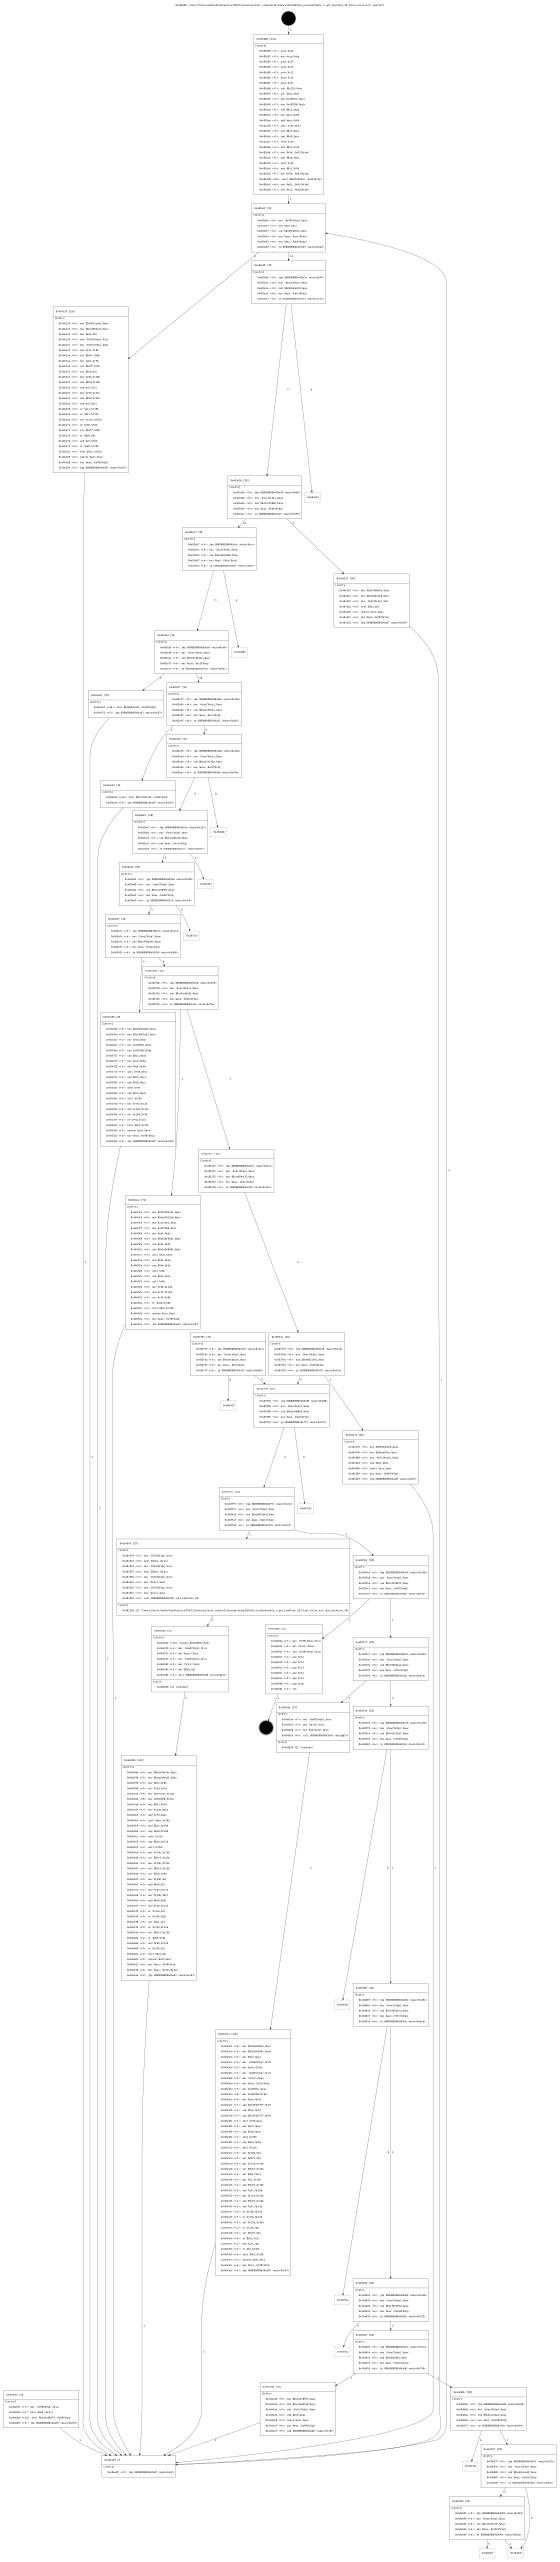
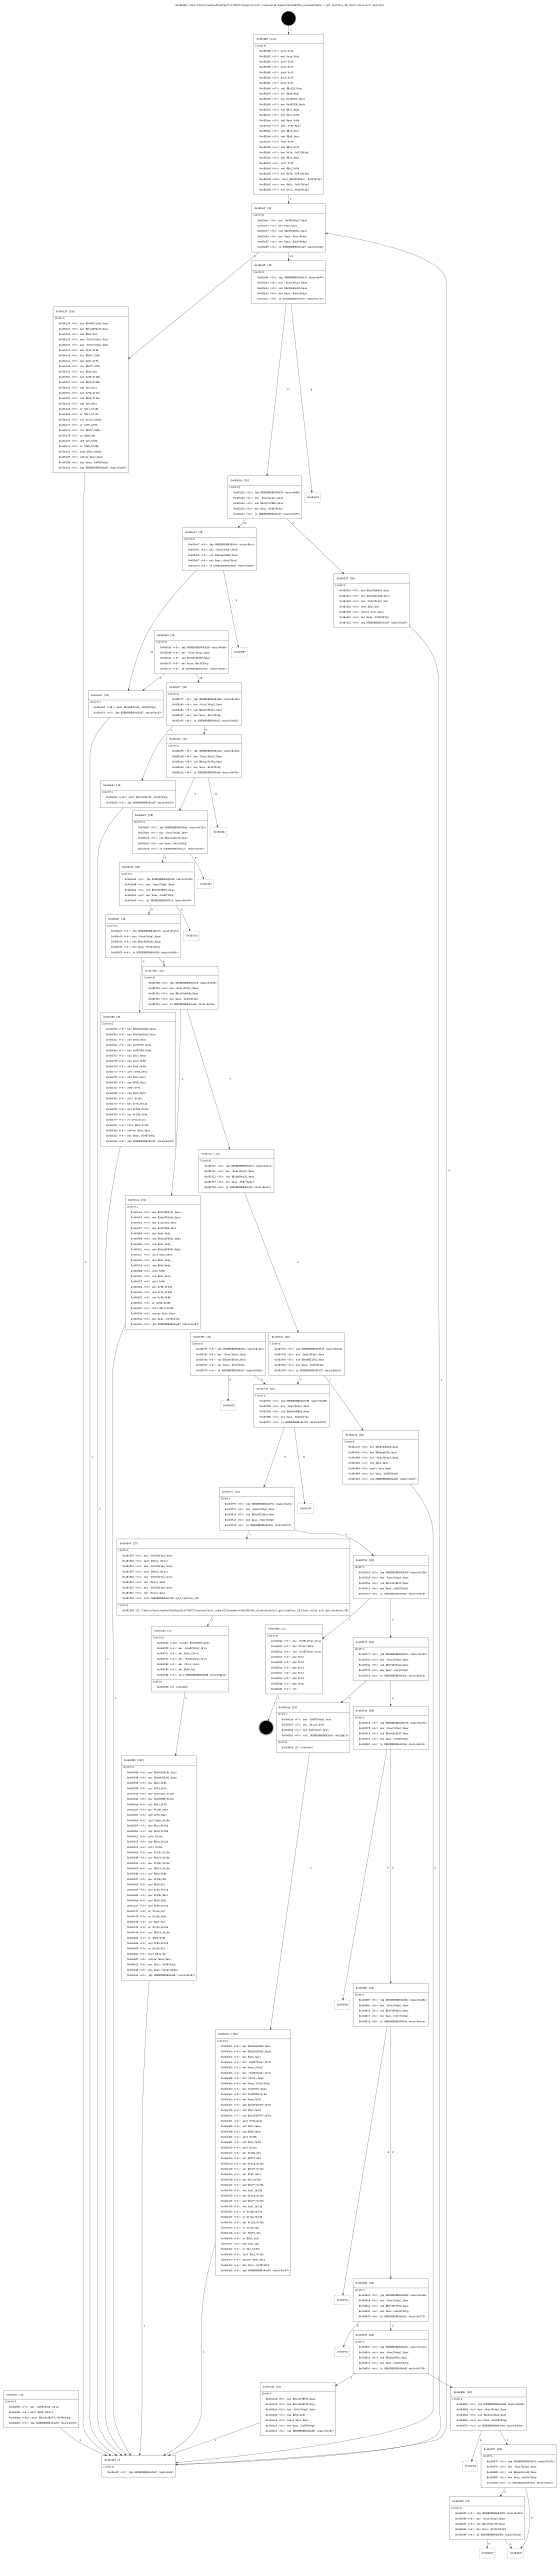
(206, 600) -> (153, 624)
